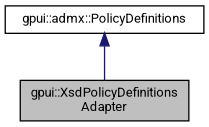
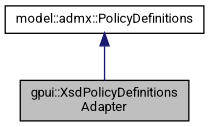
(105, 20) -> (105, 20)
